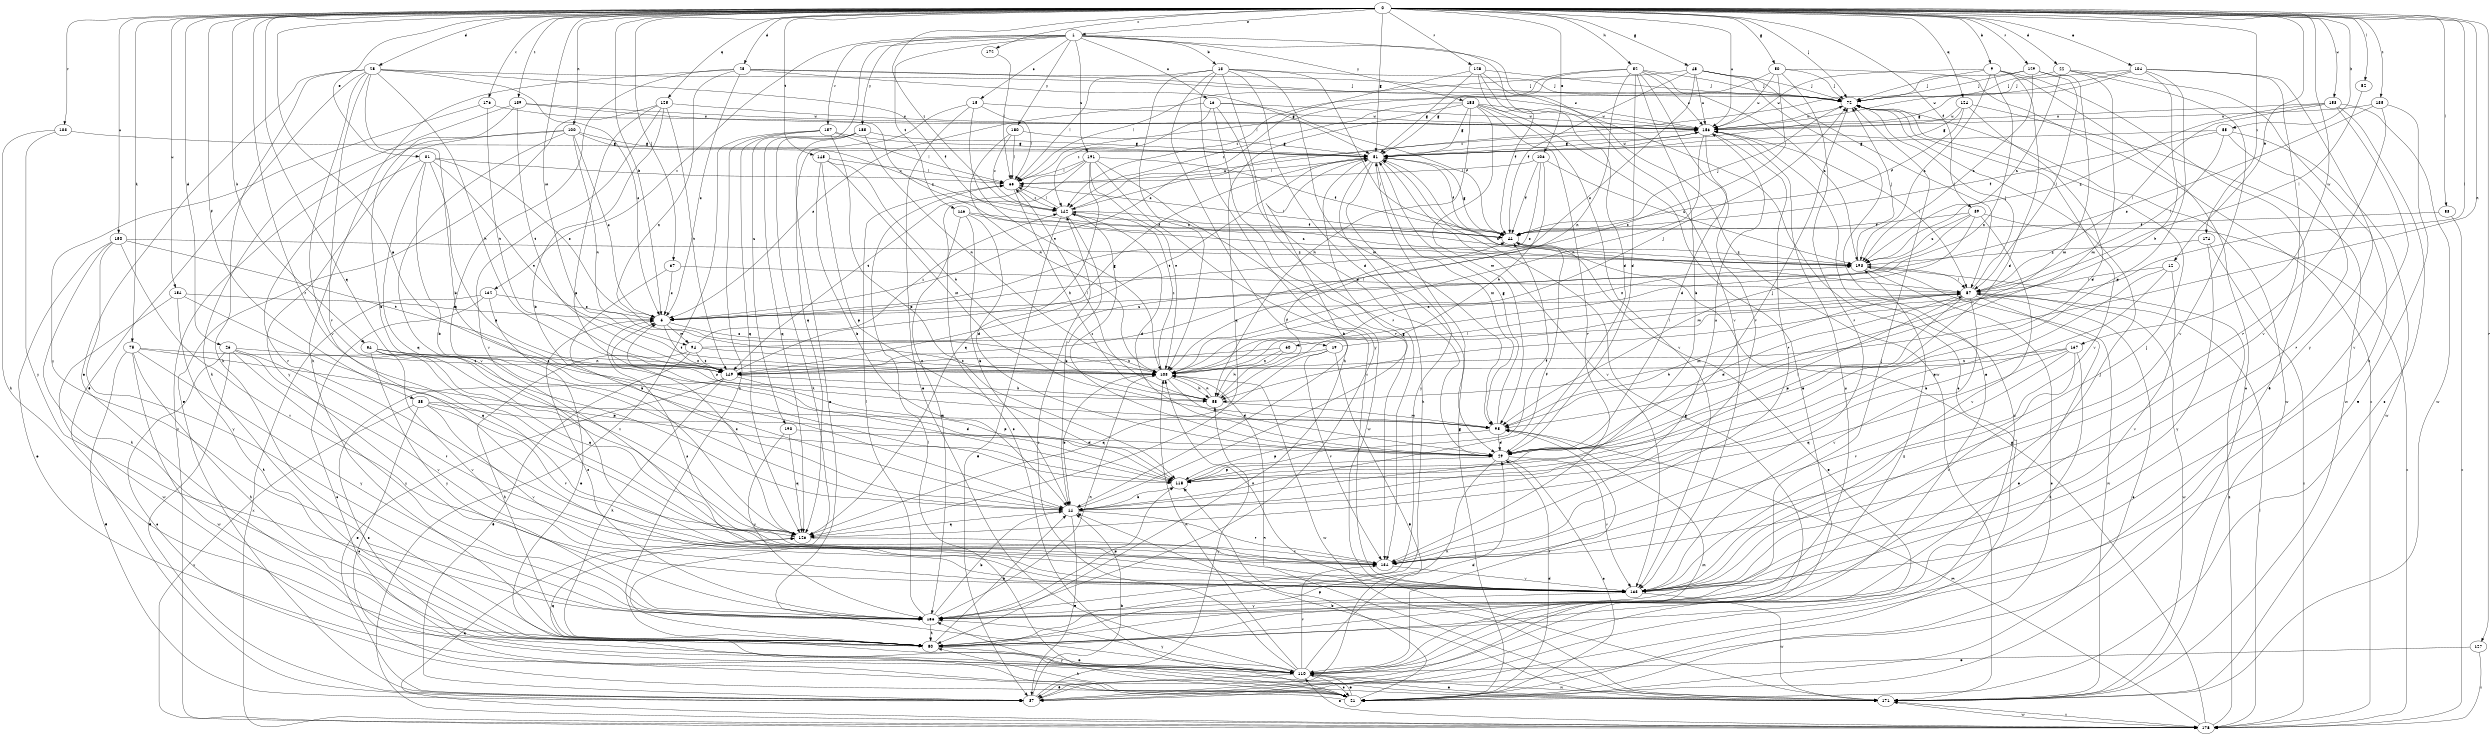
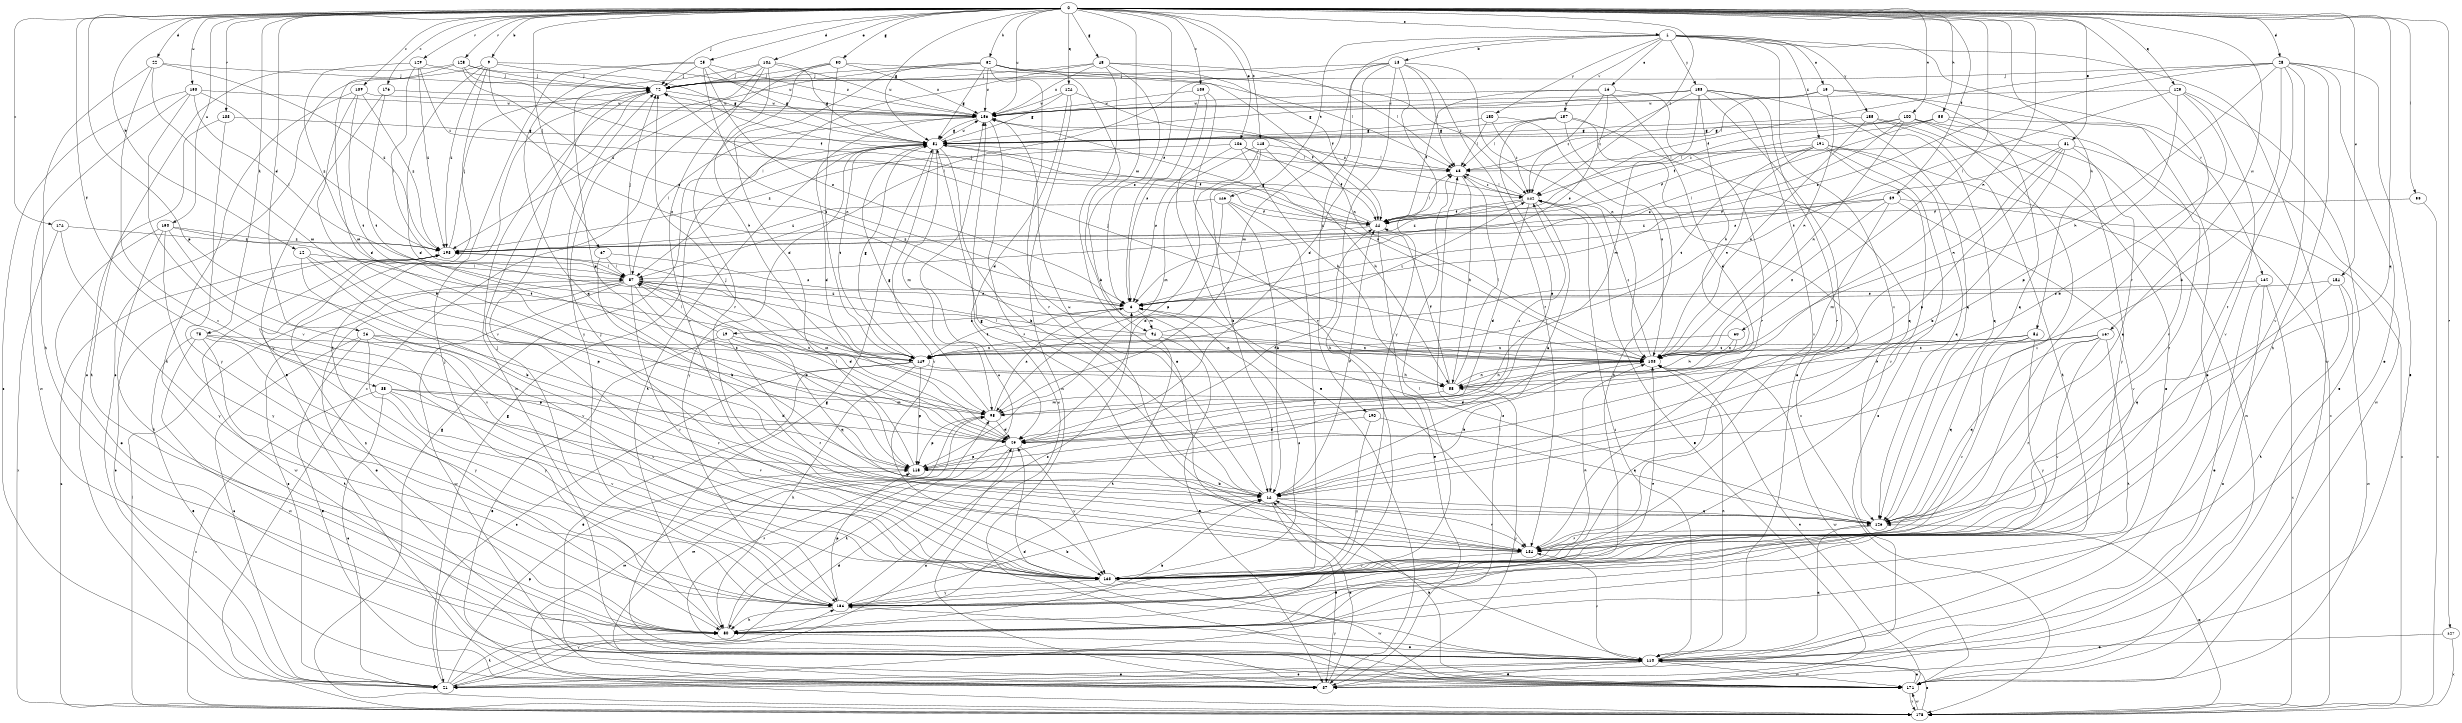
(990, 52) -> none
(2364, 86) -> none
